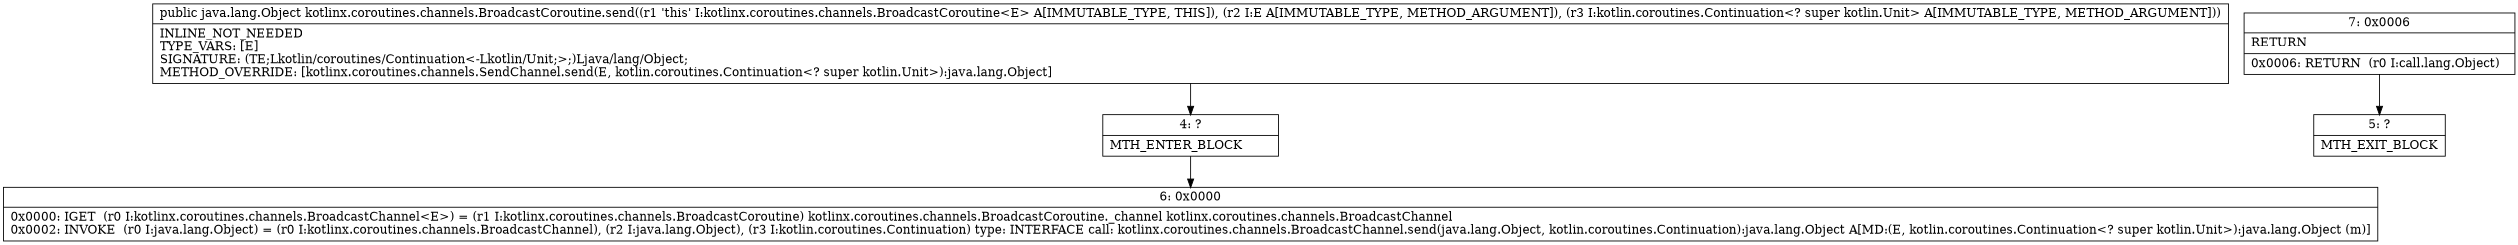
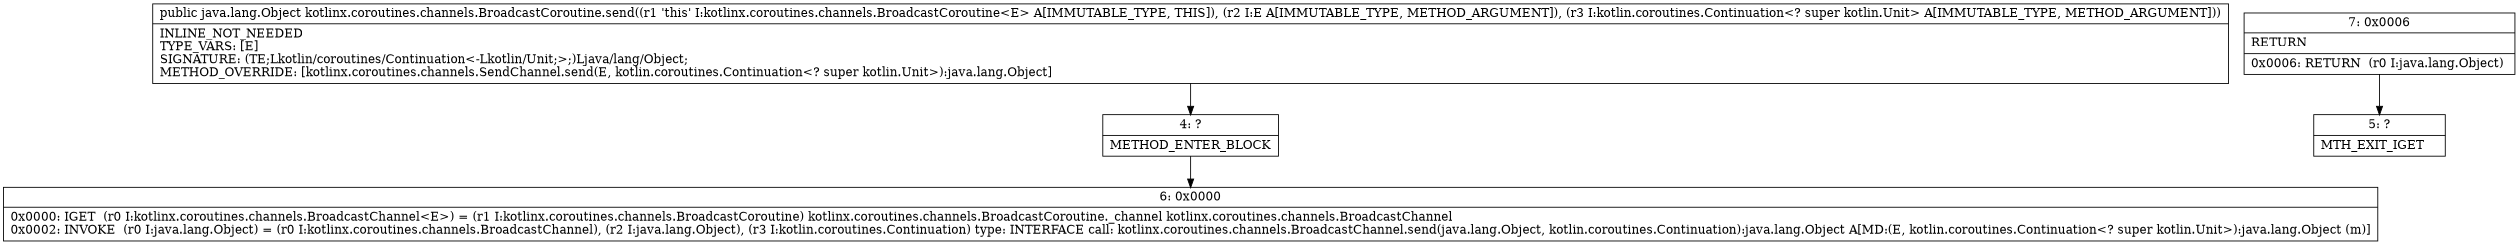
(2377, 64) -> (2380, 64)
(1176, 145) -> (1191, 145)
(2380, 145) -> (2373, 145)
